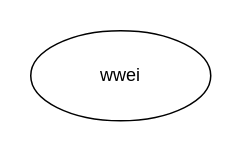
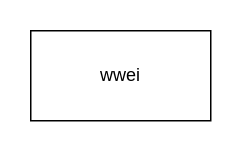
(121, 76) -> (121, 76)
